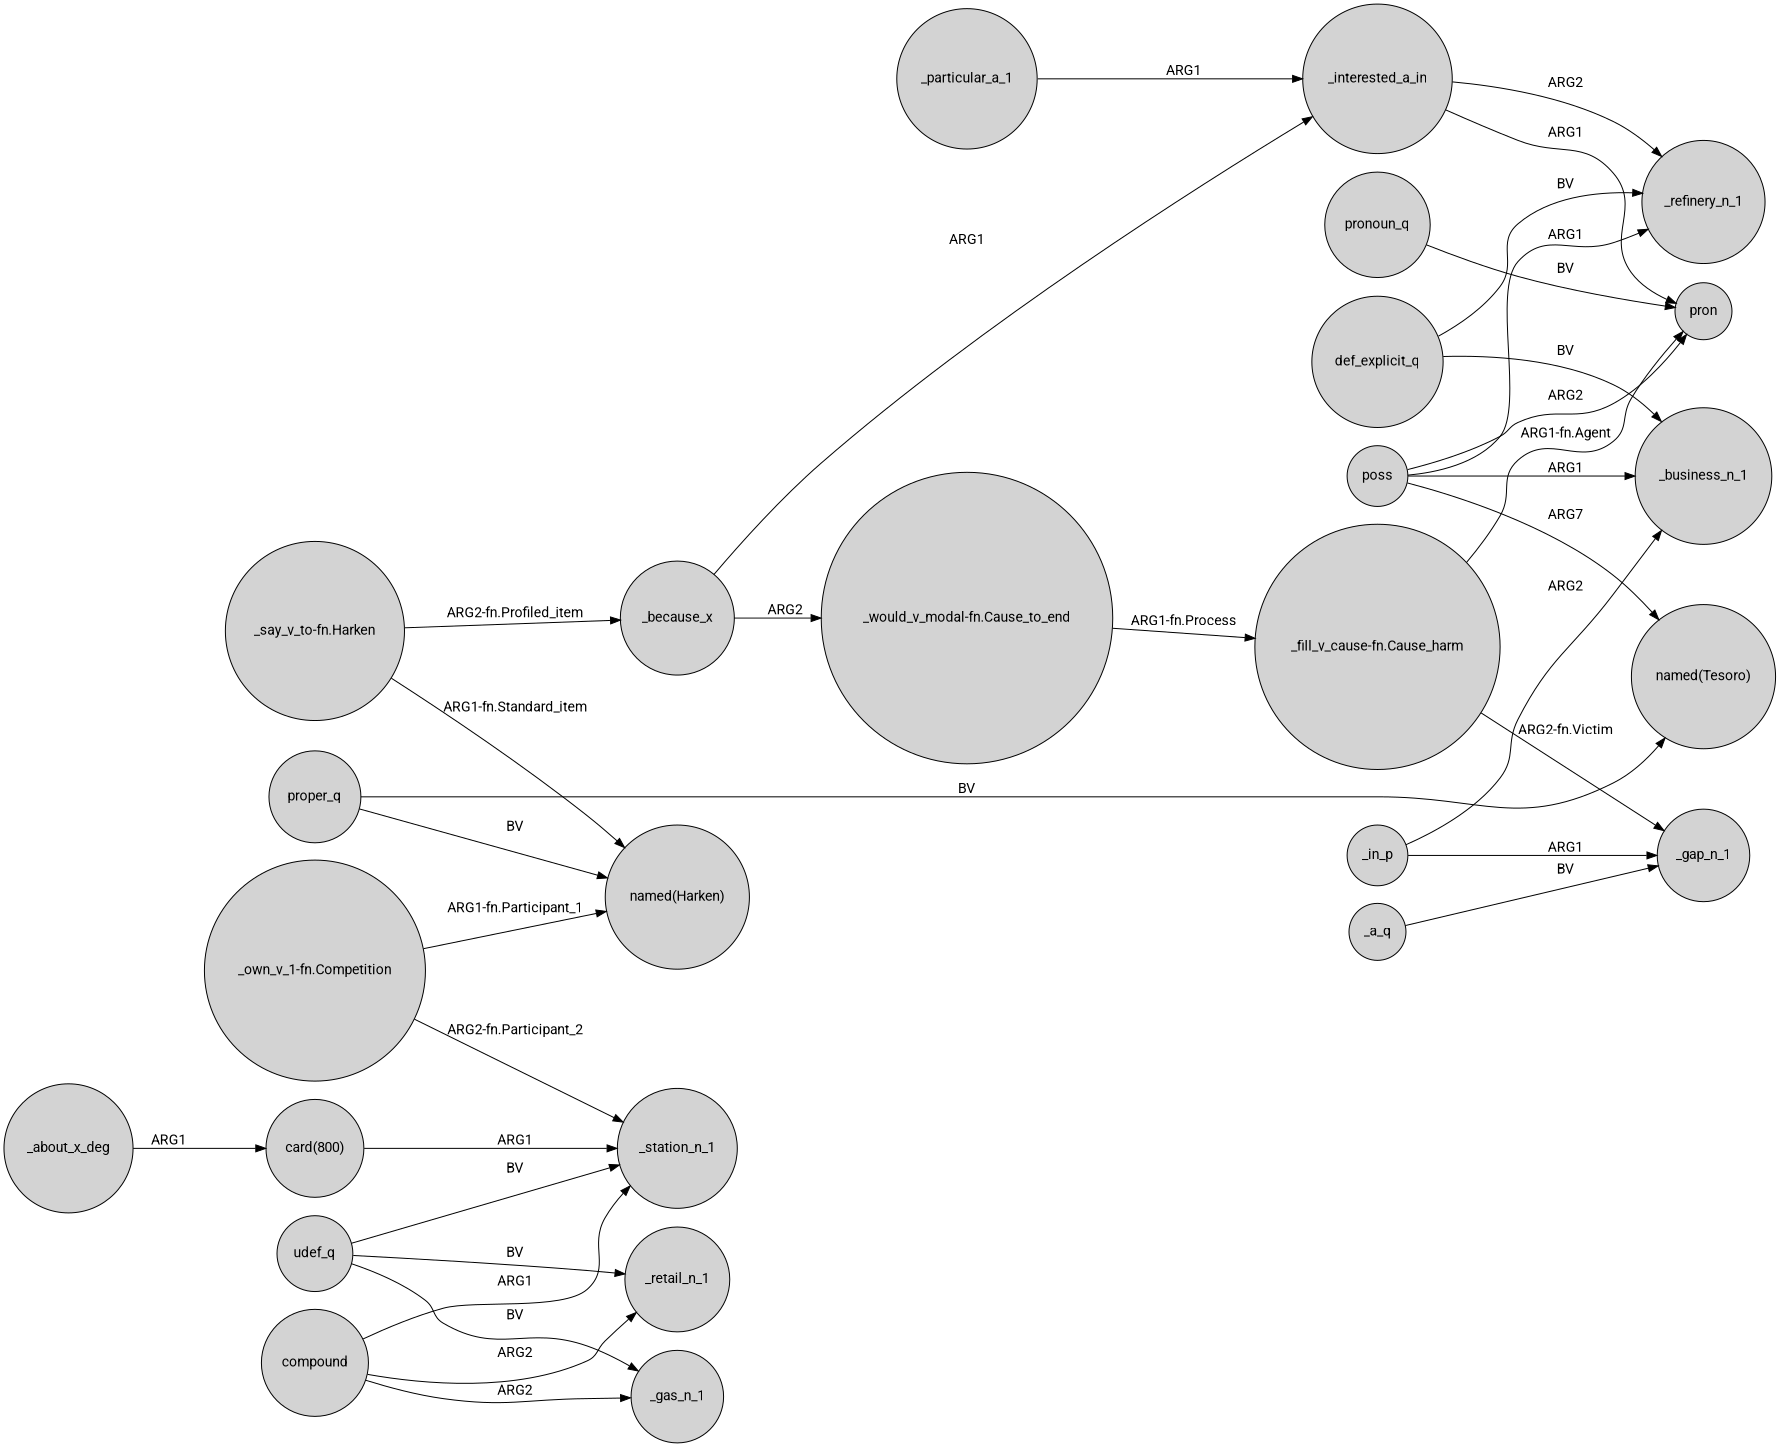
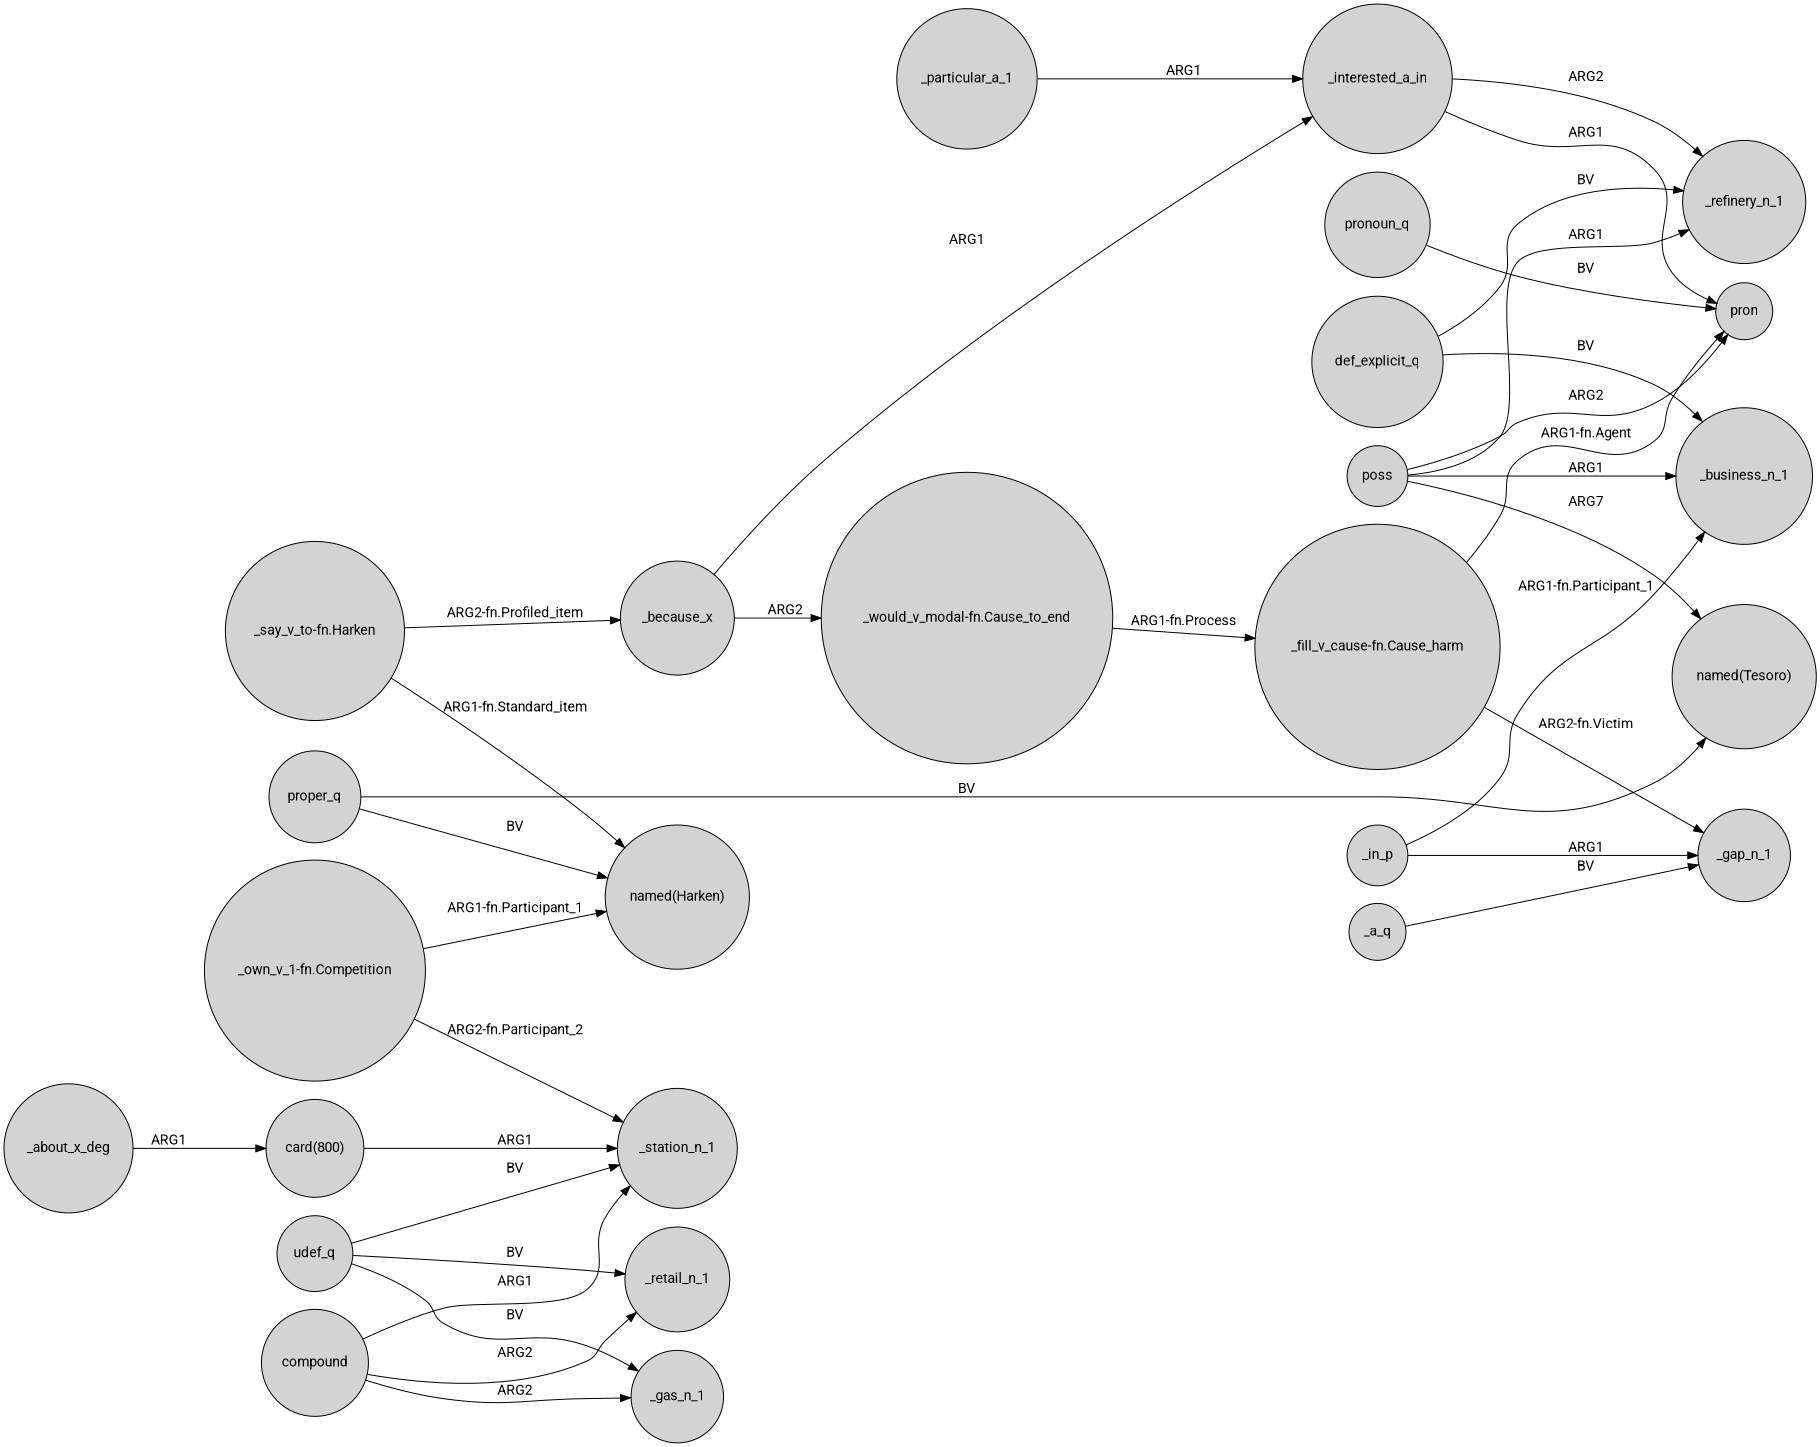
(1566, 587) -> (1586, 587)
